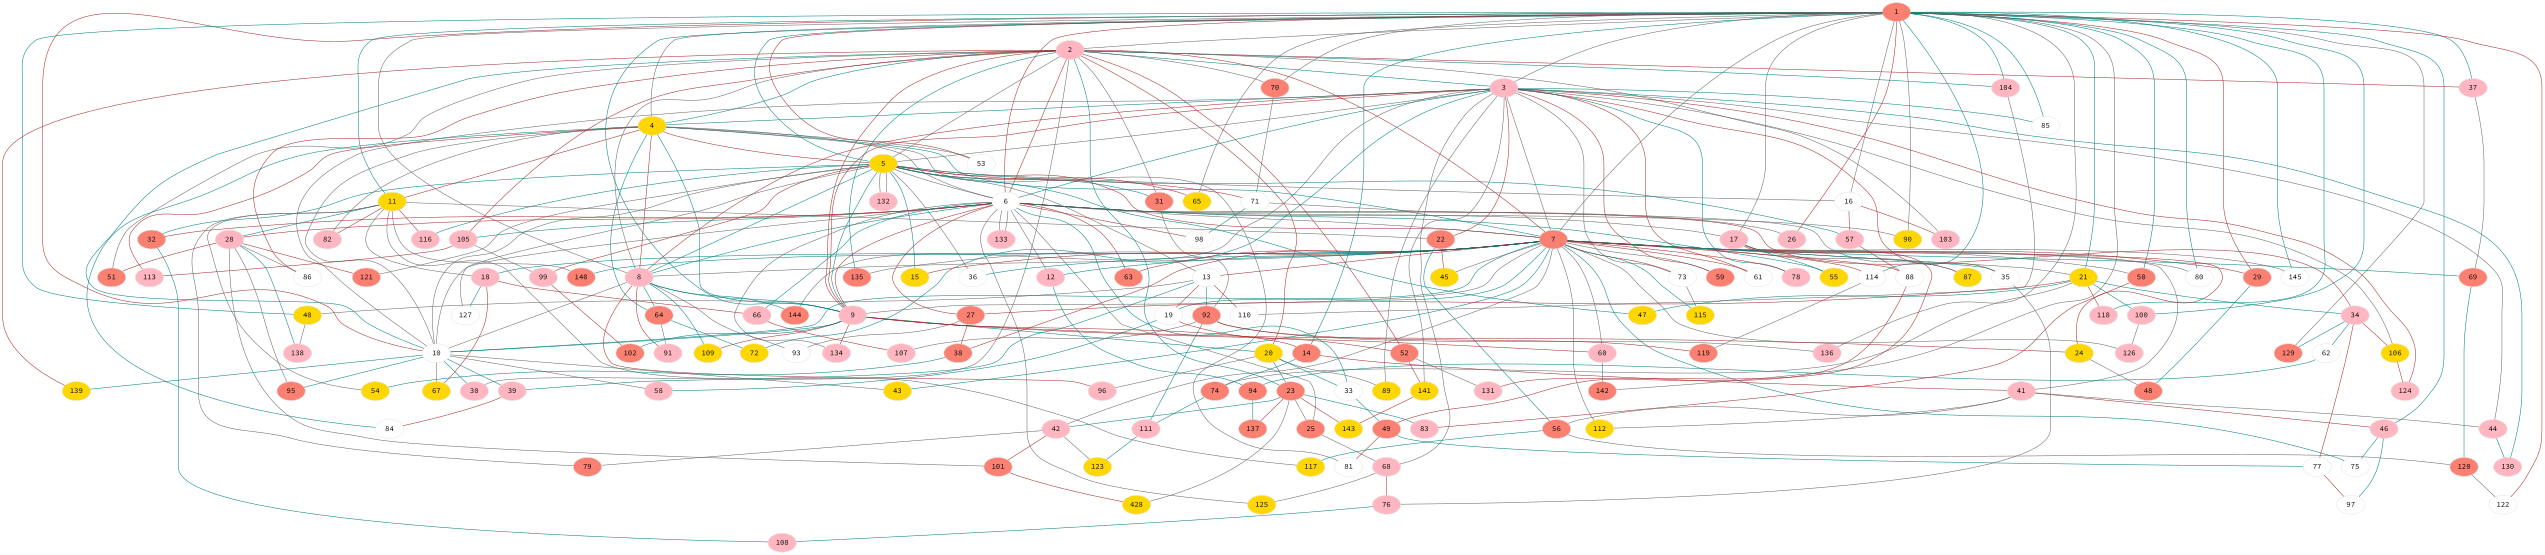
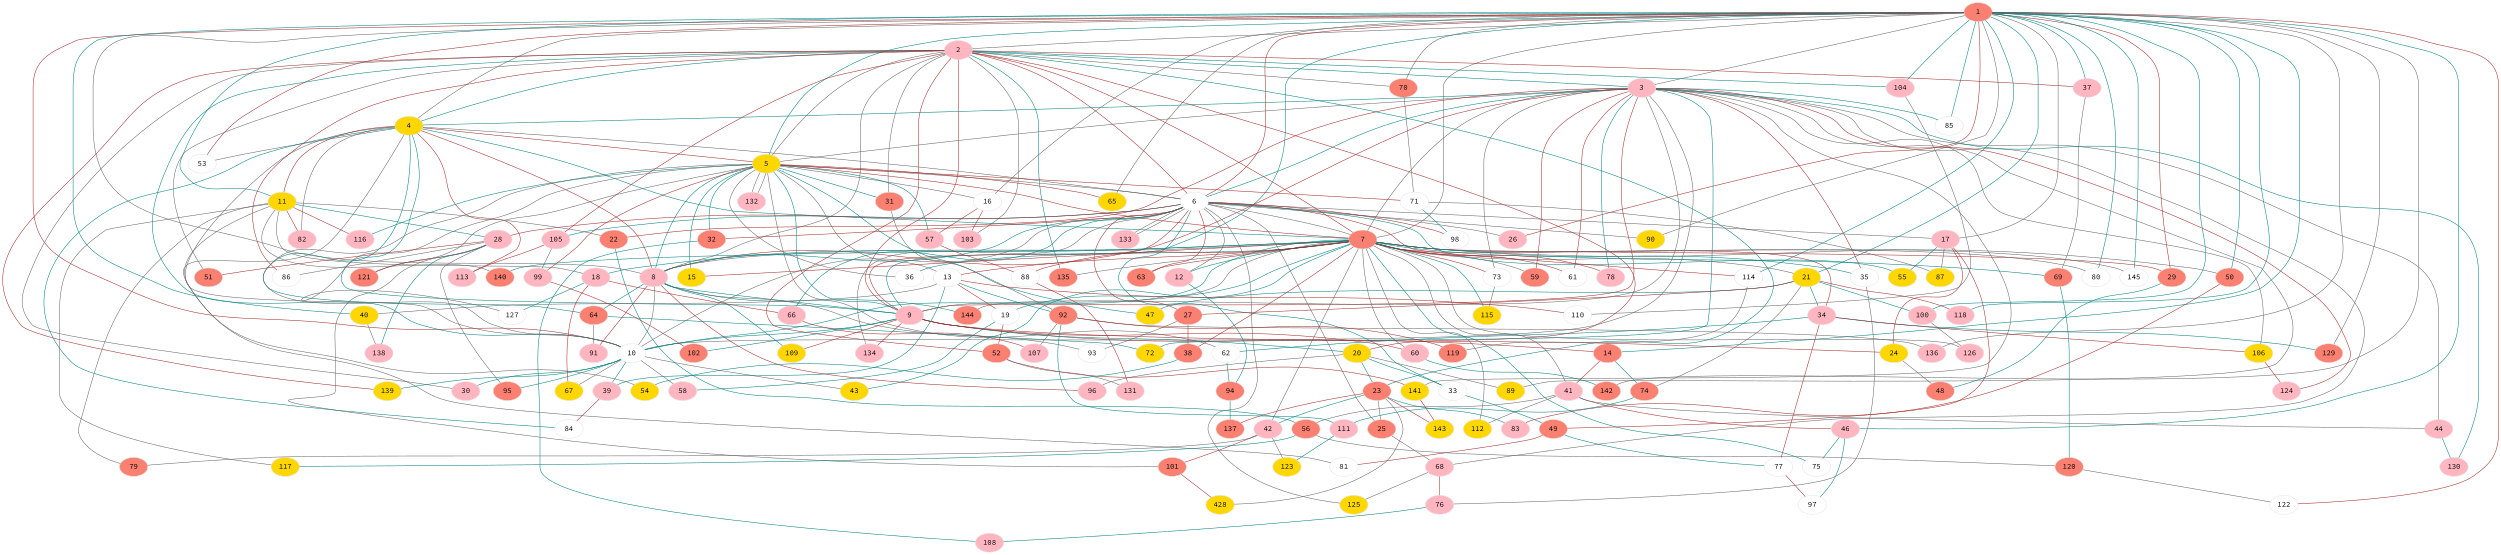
(1444, 277) -> none
none -> (944, 334)
